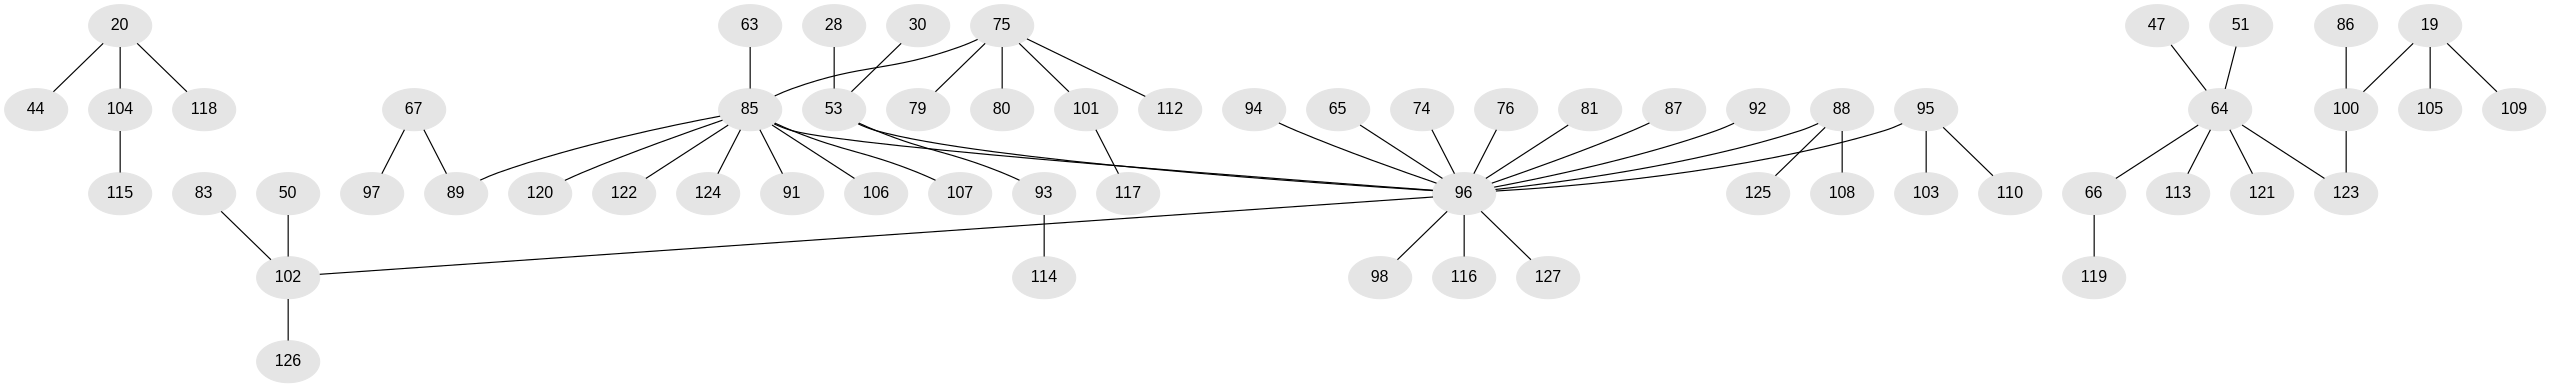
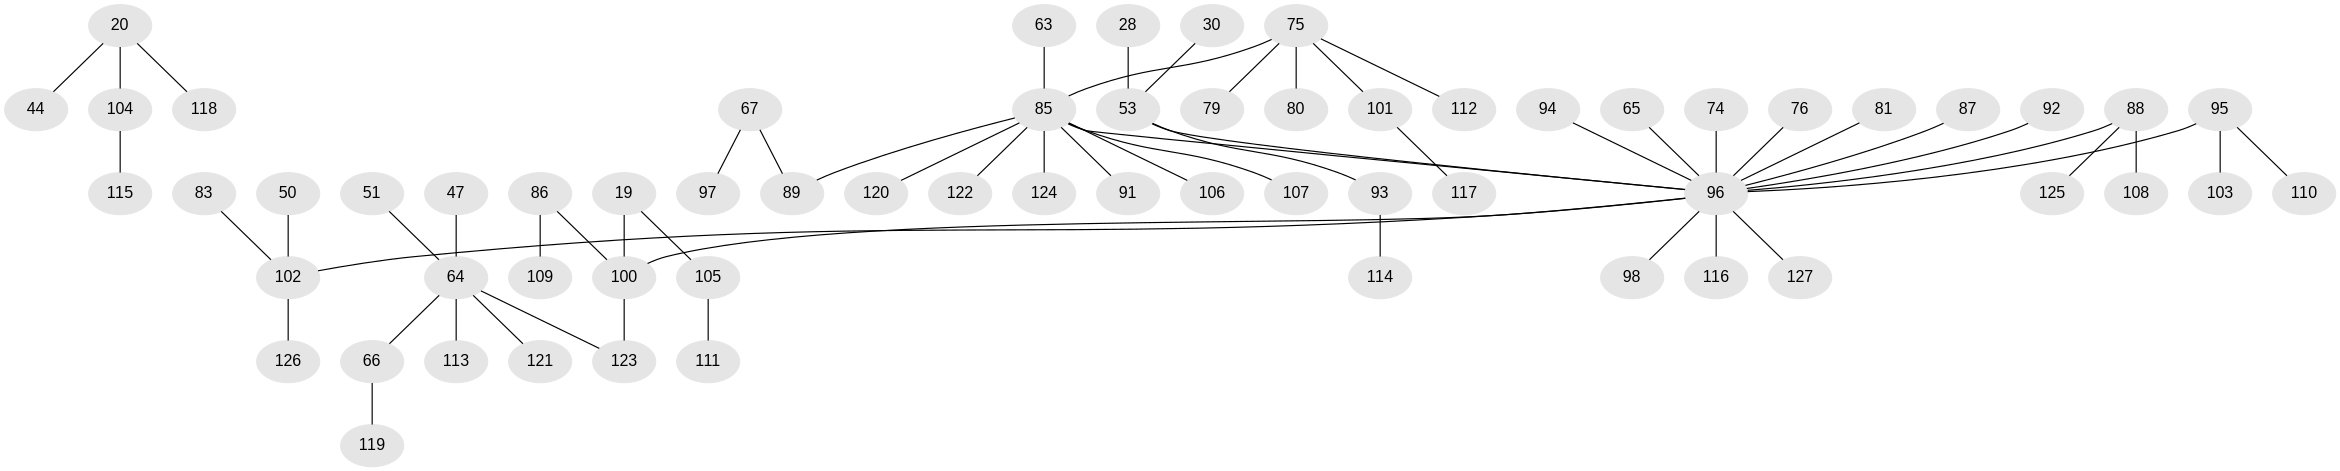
(2472, 68) -> (540, 236)
none -> (1165, 222)
none -> (708, 362)
